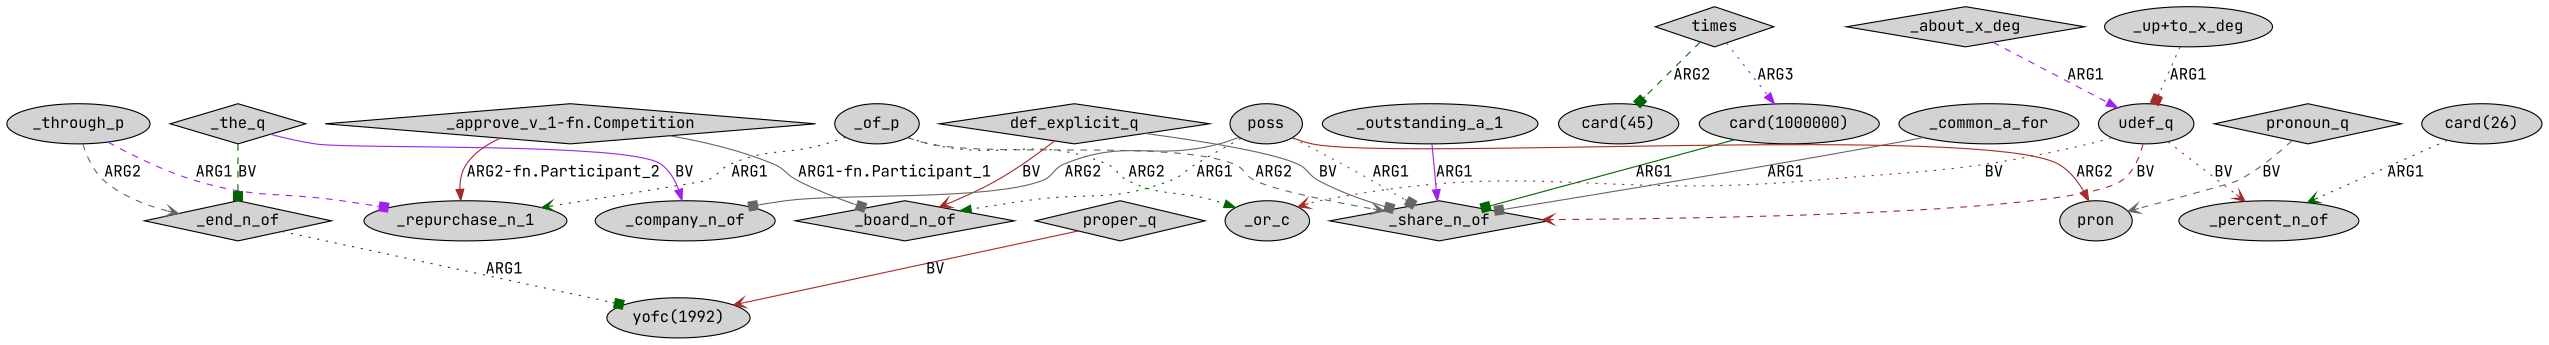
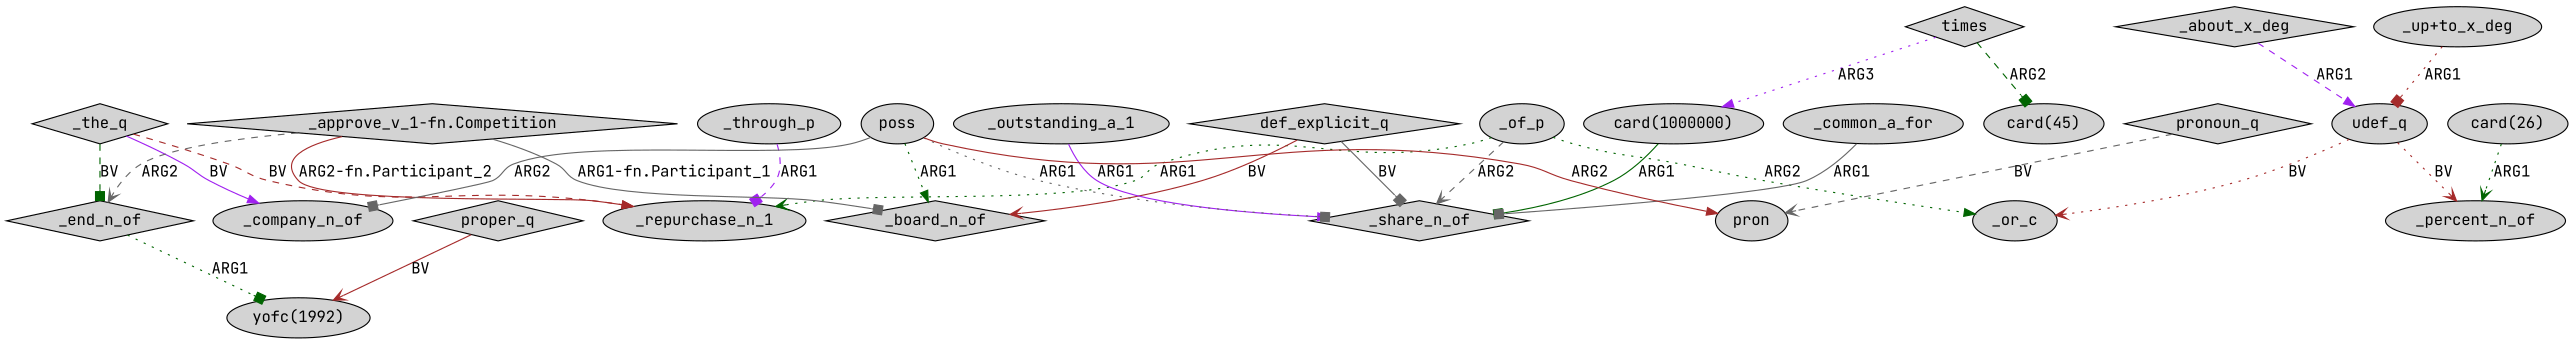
none -> (287, 184)
(115, 189) -> (199, 146)
(1861, 213) -> none
